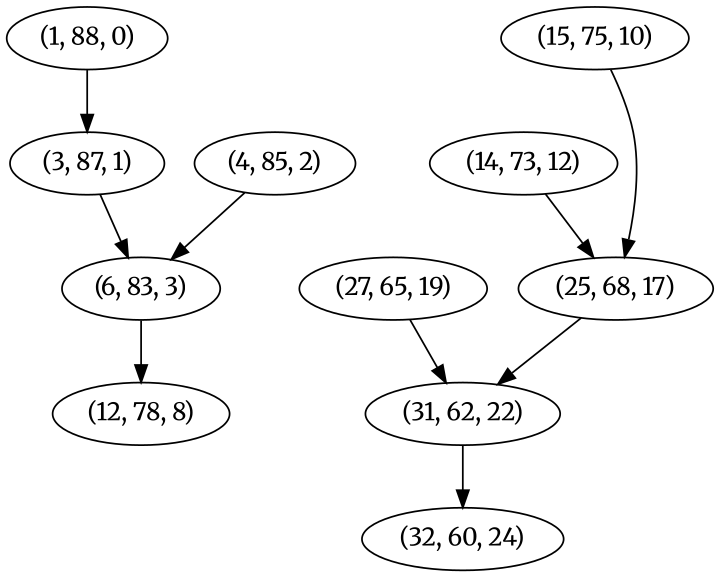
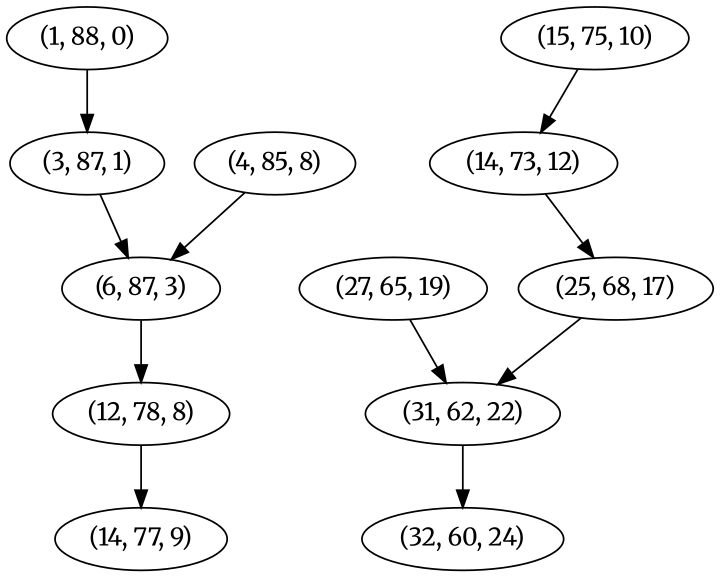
(636, 153) -> (564, 93)
(275, 163) -> (275, 163)
(141, 289) -> (141, 289)
none -> (141, 539)
